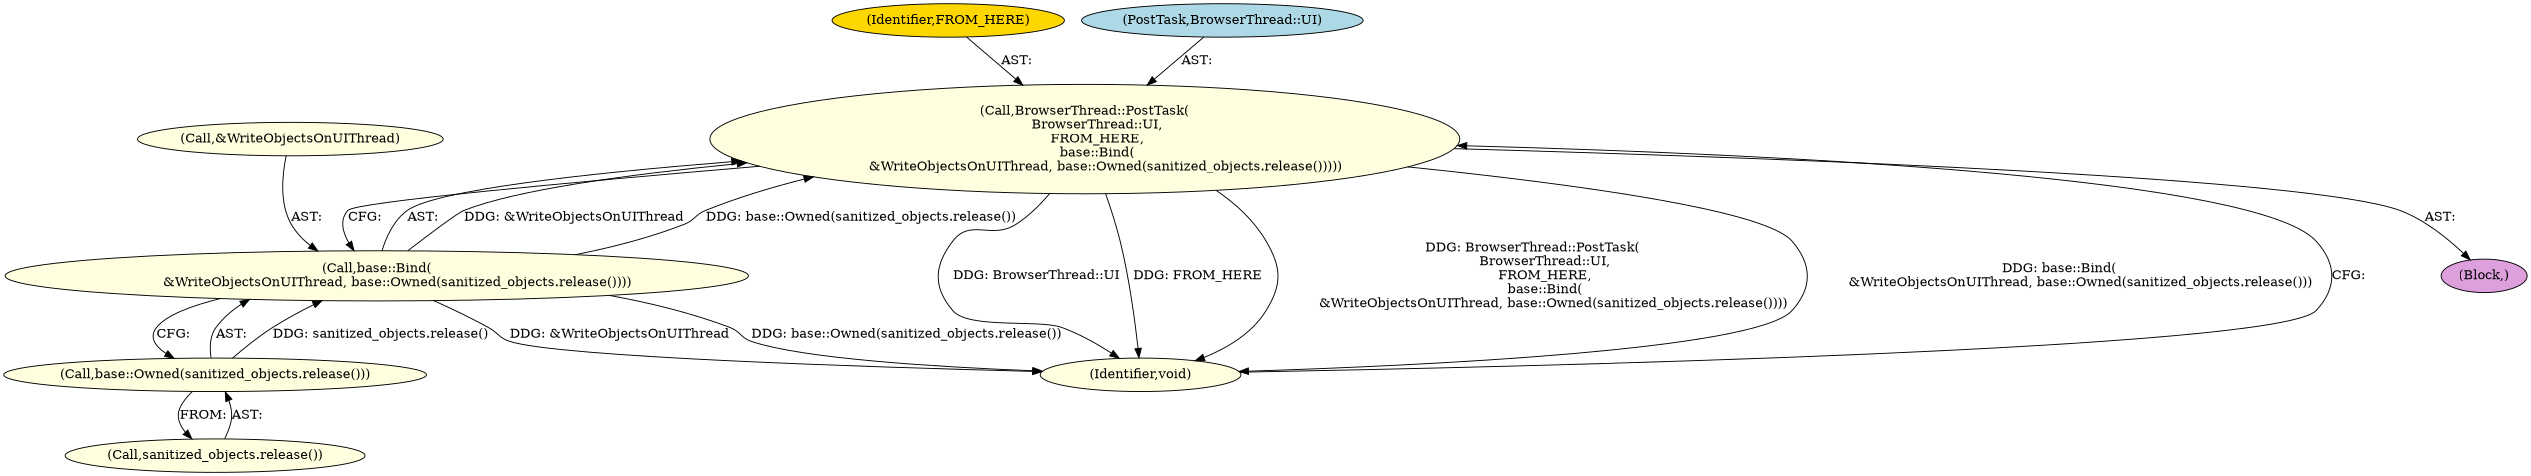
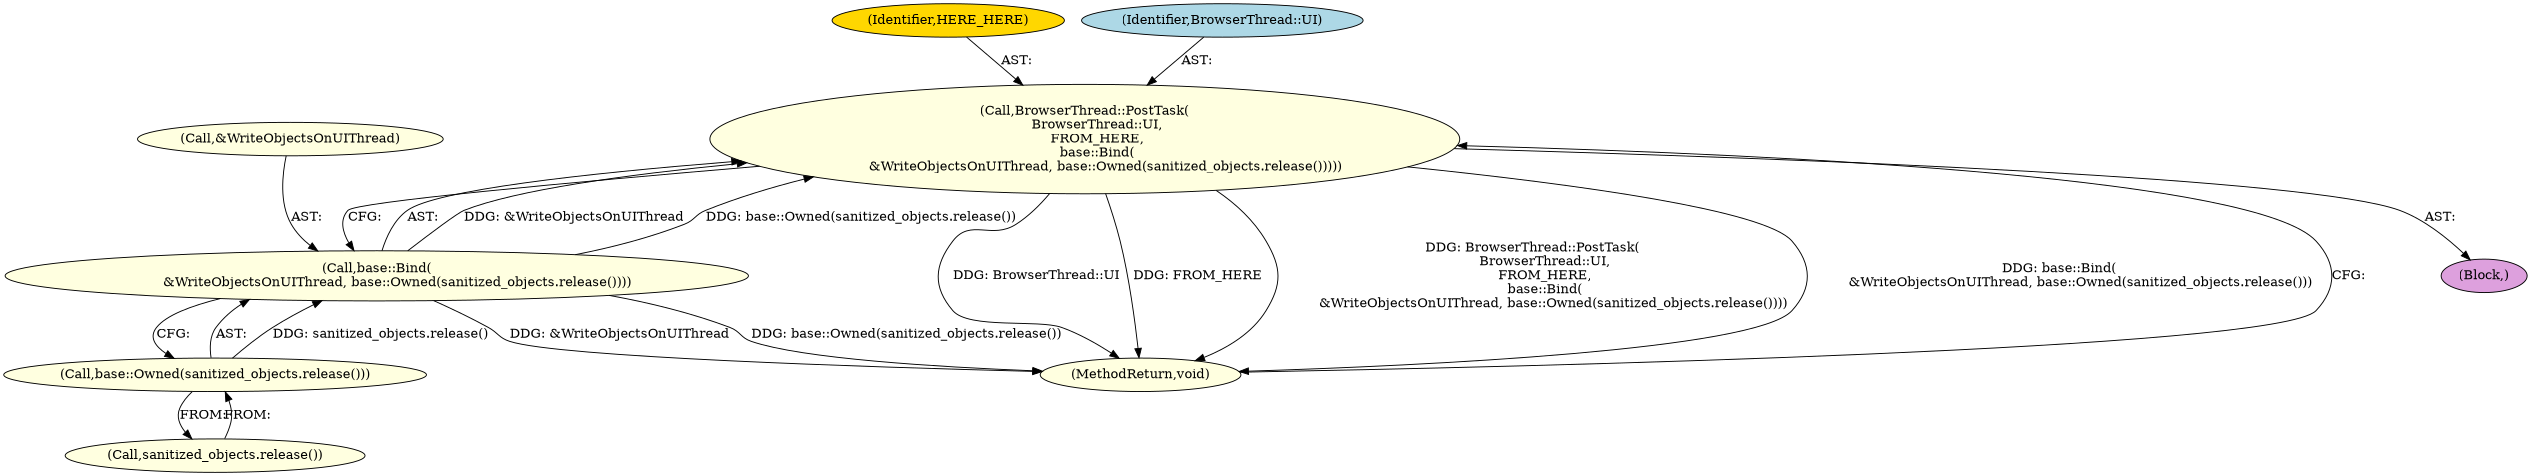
(948, 20) -> (948, 20)
(1222, 20) -> (1222, 20)
(1141, 375) -> (1141, 375)
(249, 415) -> (249, 415)
